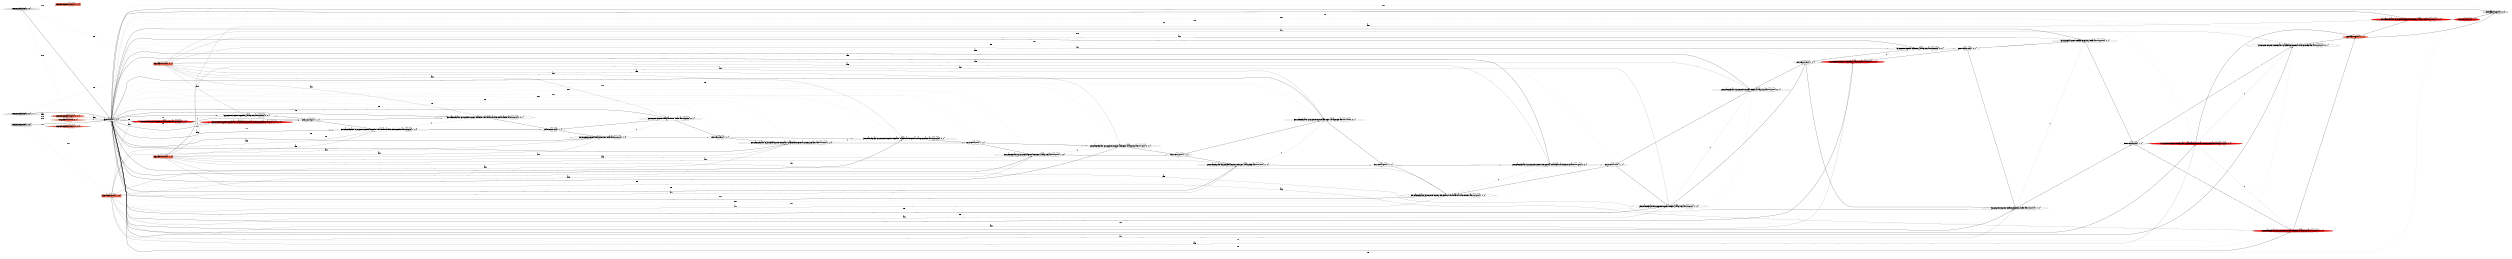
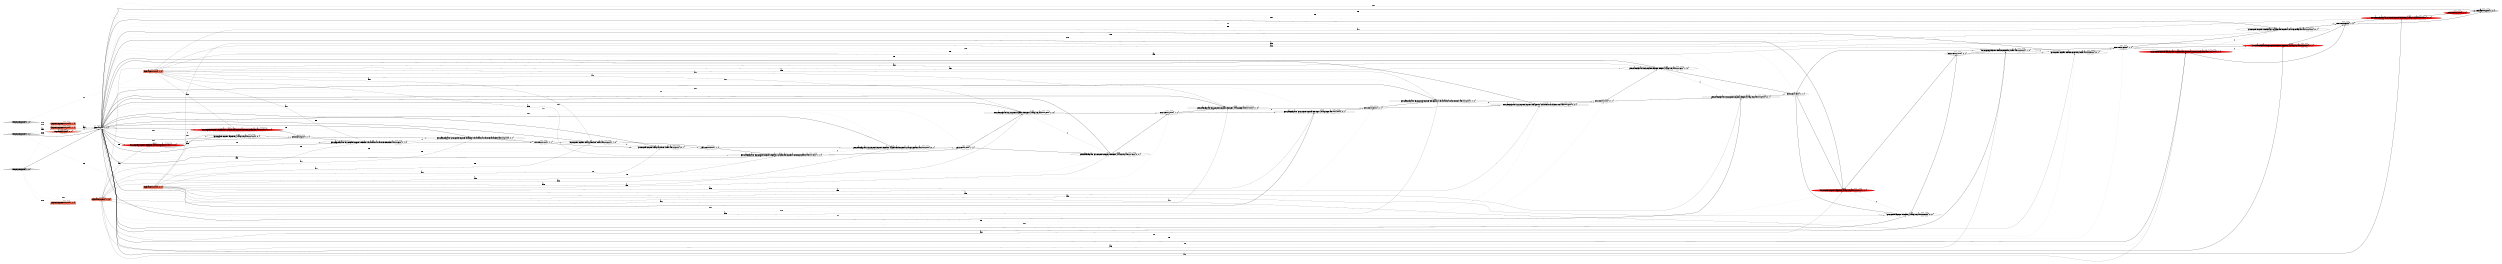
(92, 36) -> (87, 97)
(2355, 37) -> (2346, 24)
(976, 51) -> (966, 48)
(848, 56) -> (838, 216)
(66, 64) -> (64, 121)
(68, 116) -> (63, 128)
(21, 125) -> (21, 169)
(68, 127) -> (63, 203)
none -> (1145, 238)
